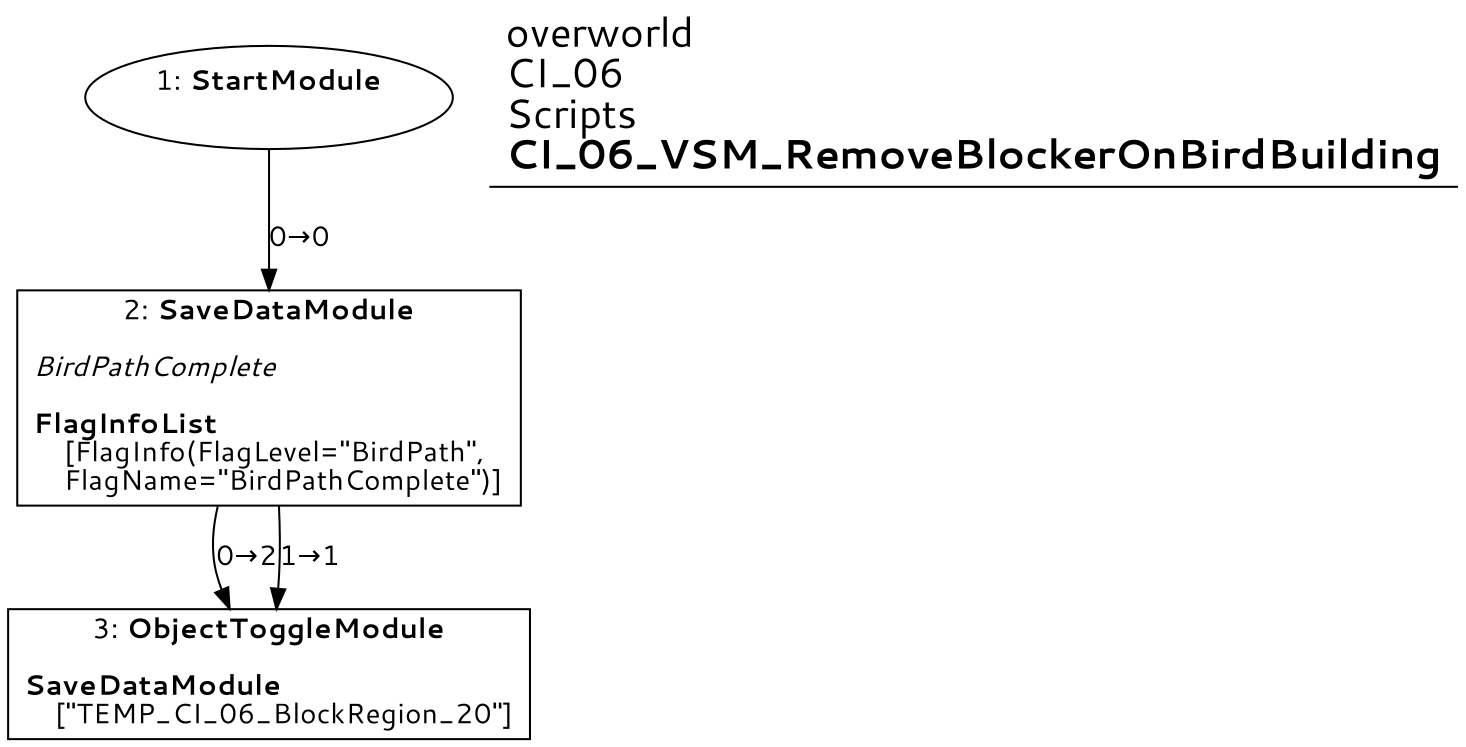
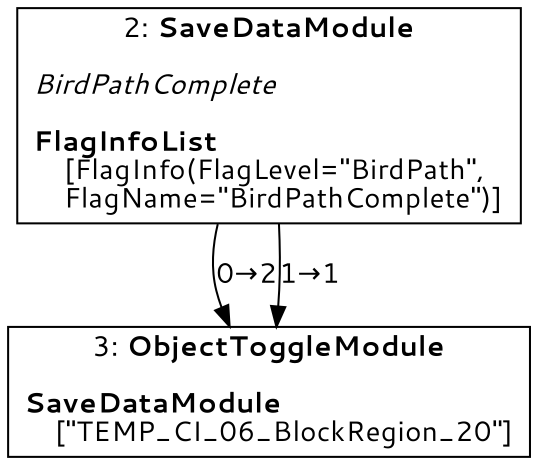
(269, 97) -> none
(974, 97) -> none
